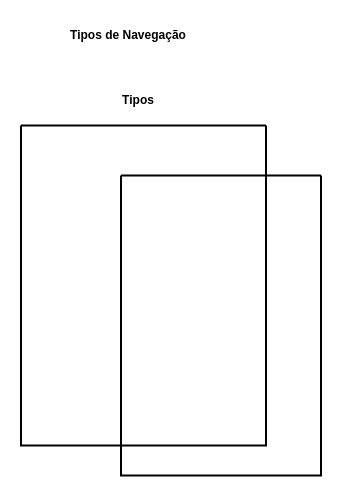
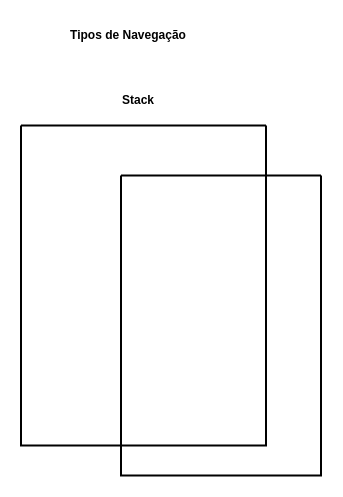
(139, 101) -> (139, 101)
